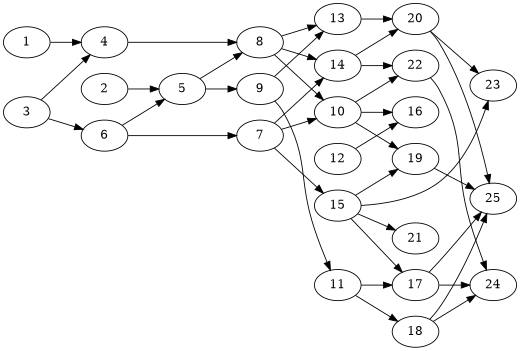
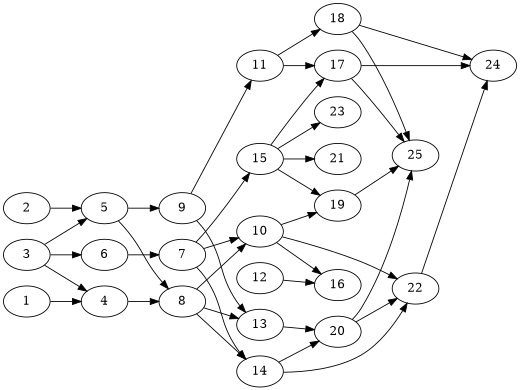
(451, 49) -> (373, 312)
(140, 115) -> (62, 234)
